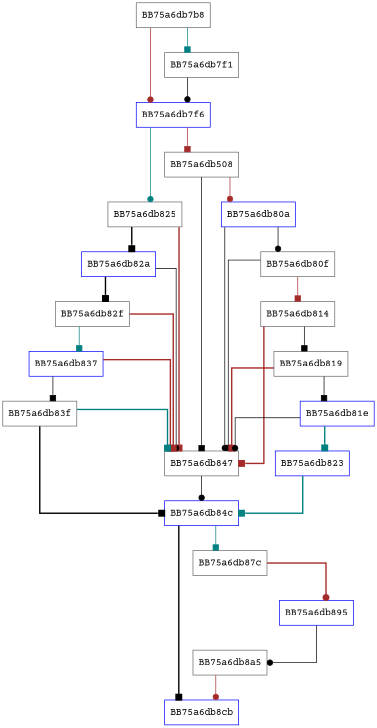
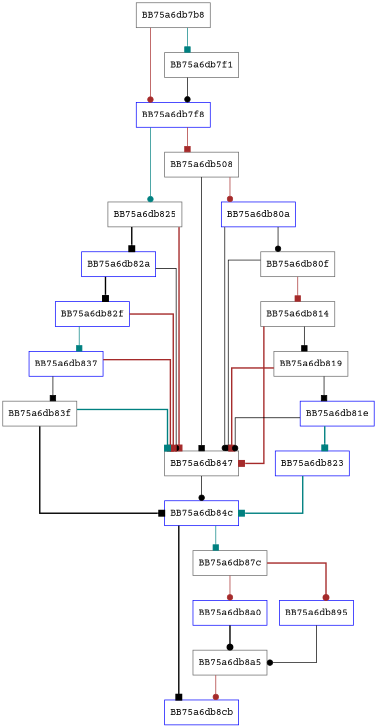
(173, 115) -> (173, 115)
(92, 314) -> (92, 314)
none -> (230, 613)
